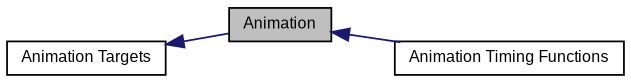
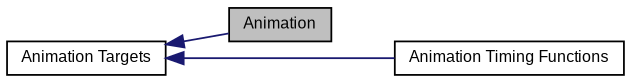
(375, 38) -> (289, 58)
